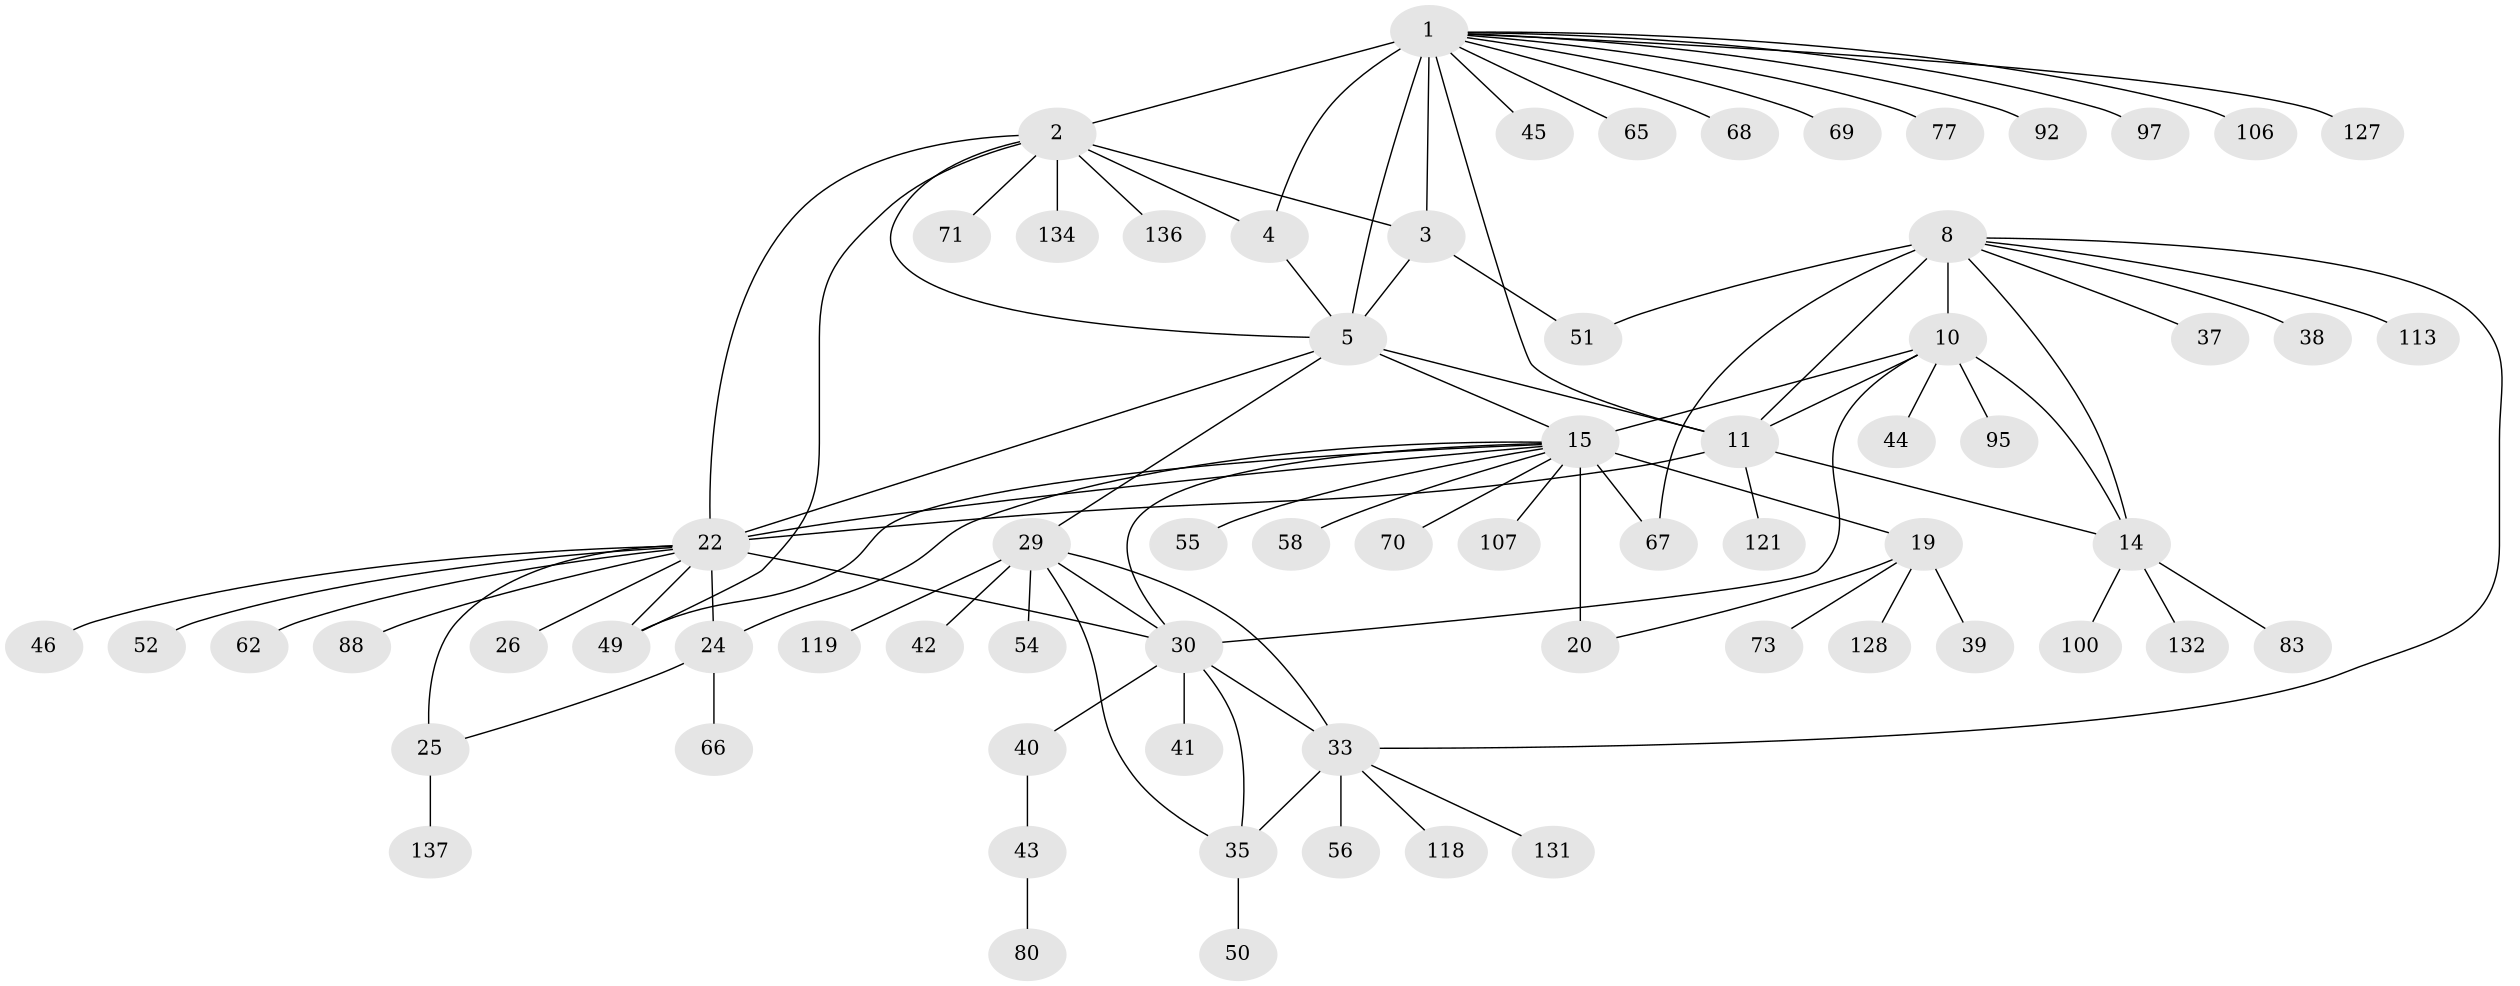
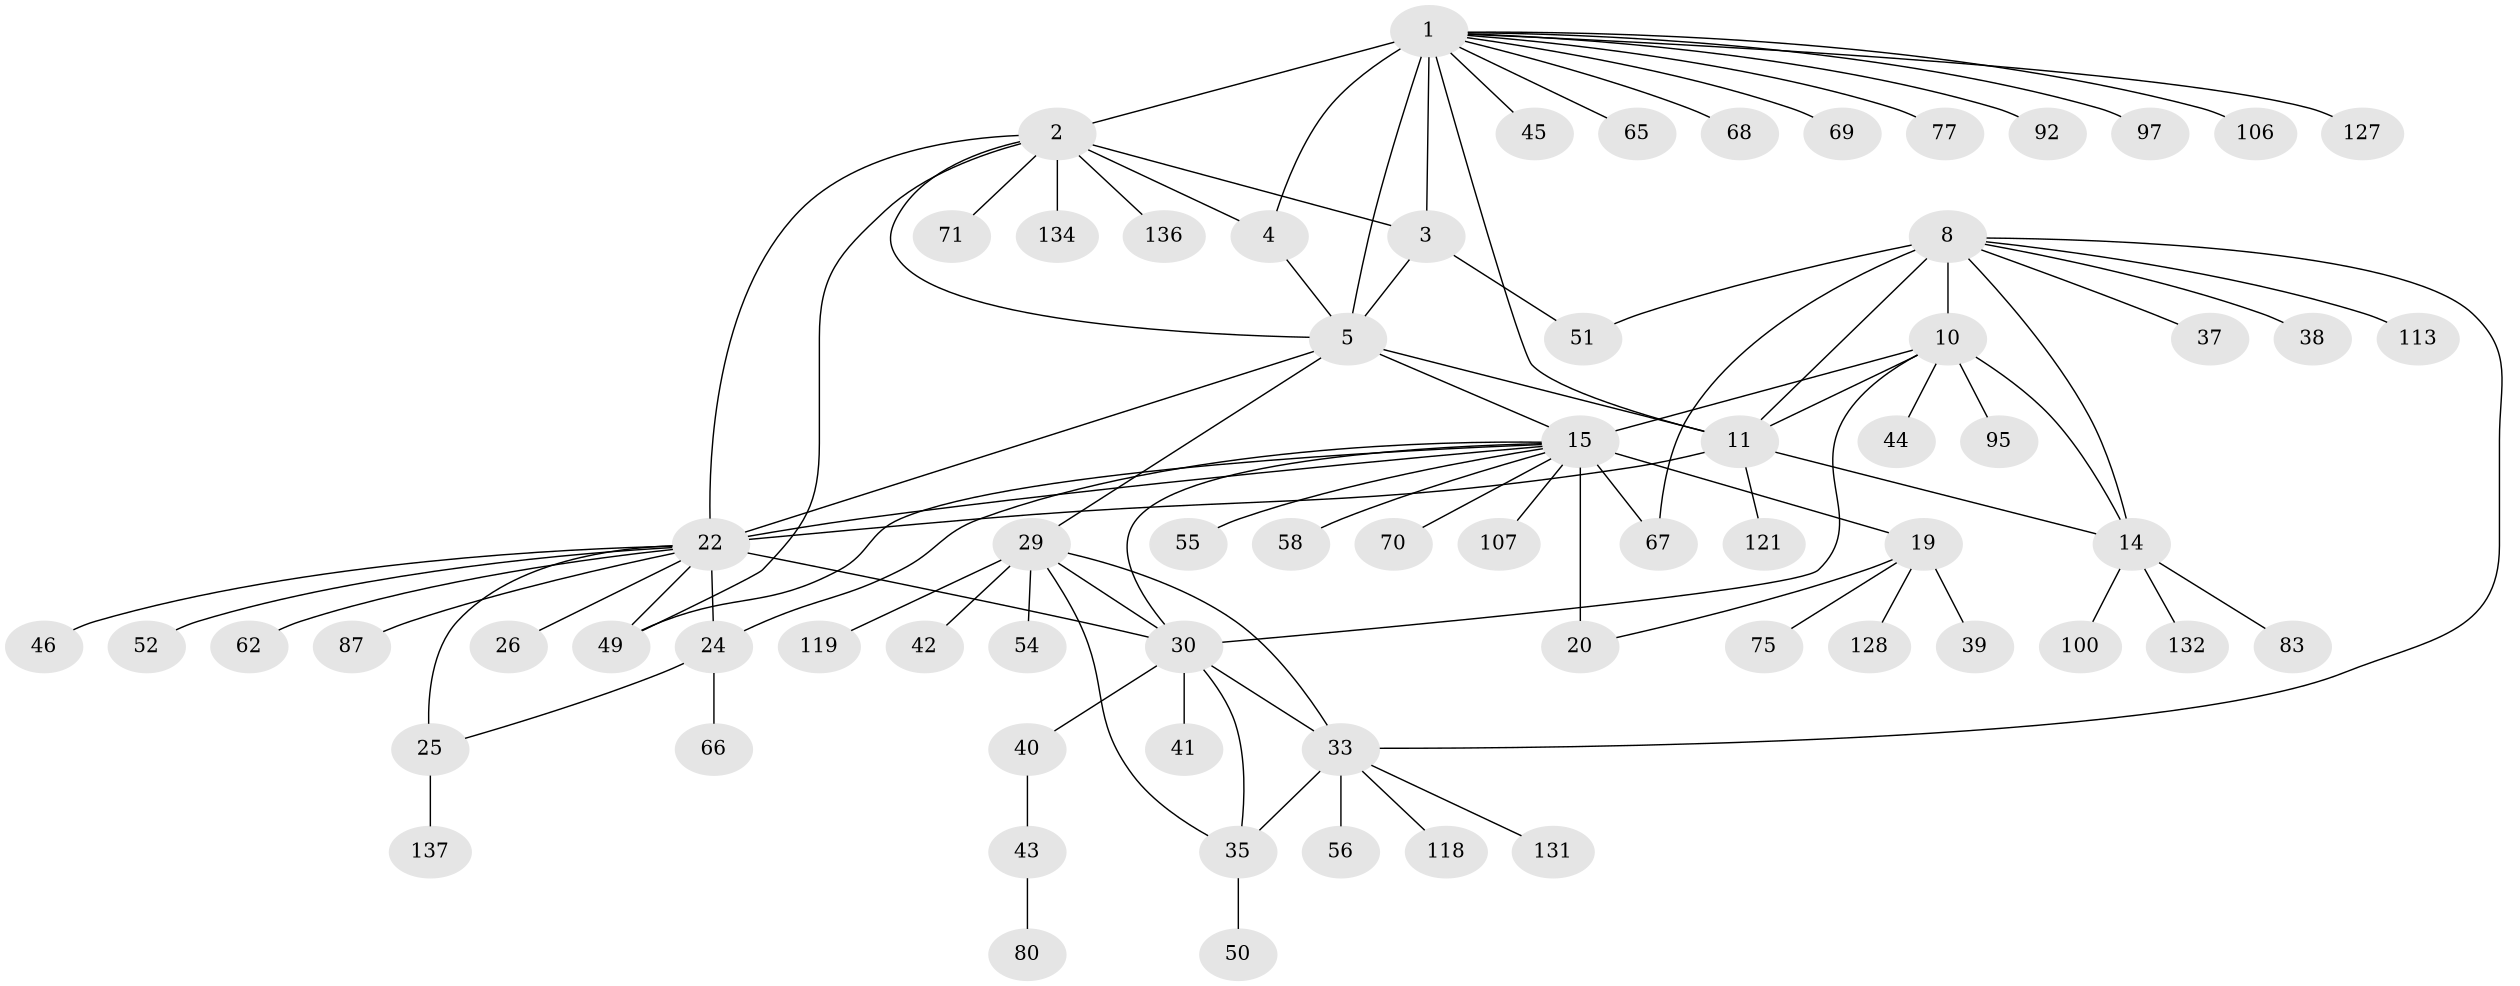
(352, 647) -> (352, 647)
(1764, 647) -> (1764, 647)
